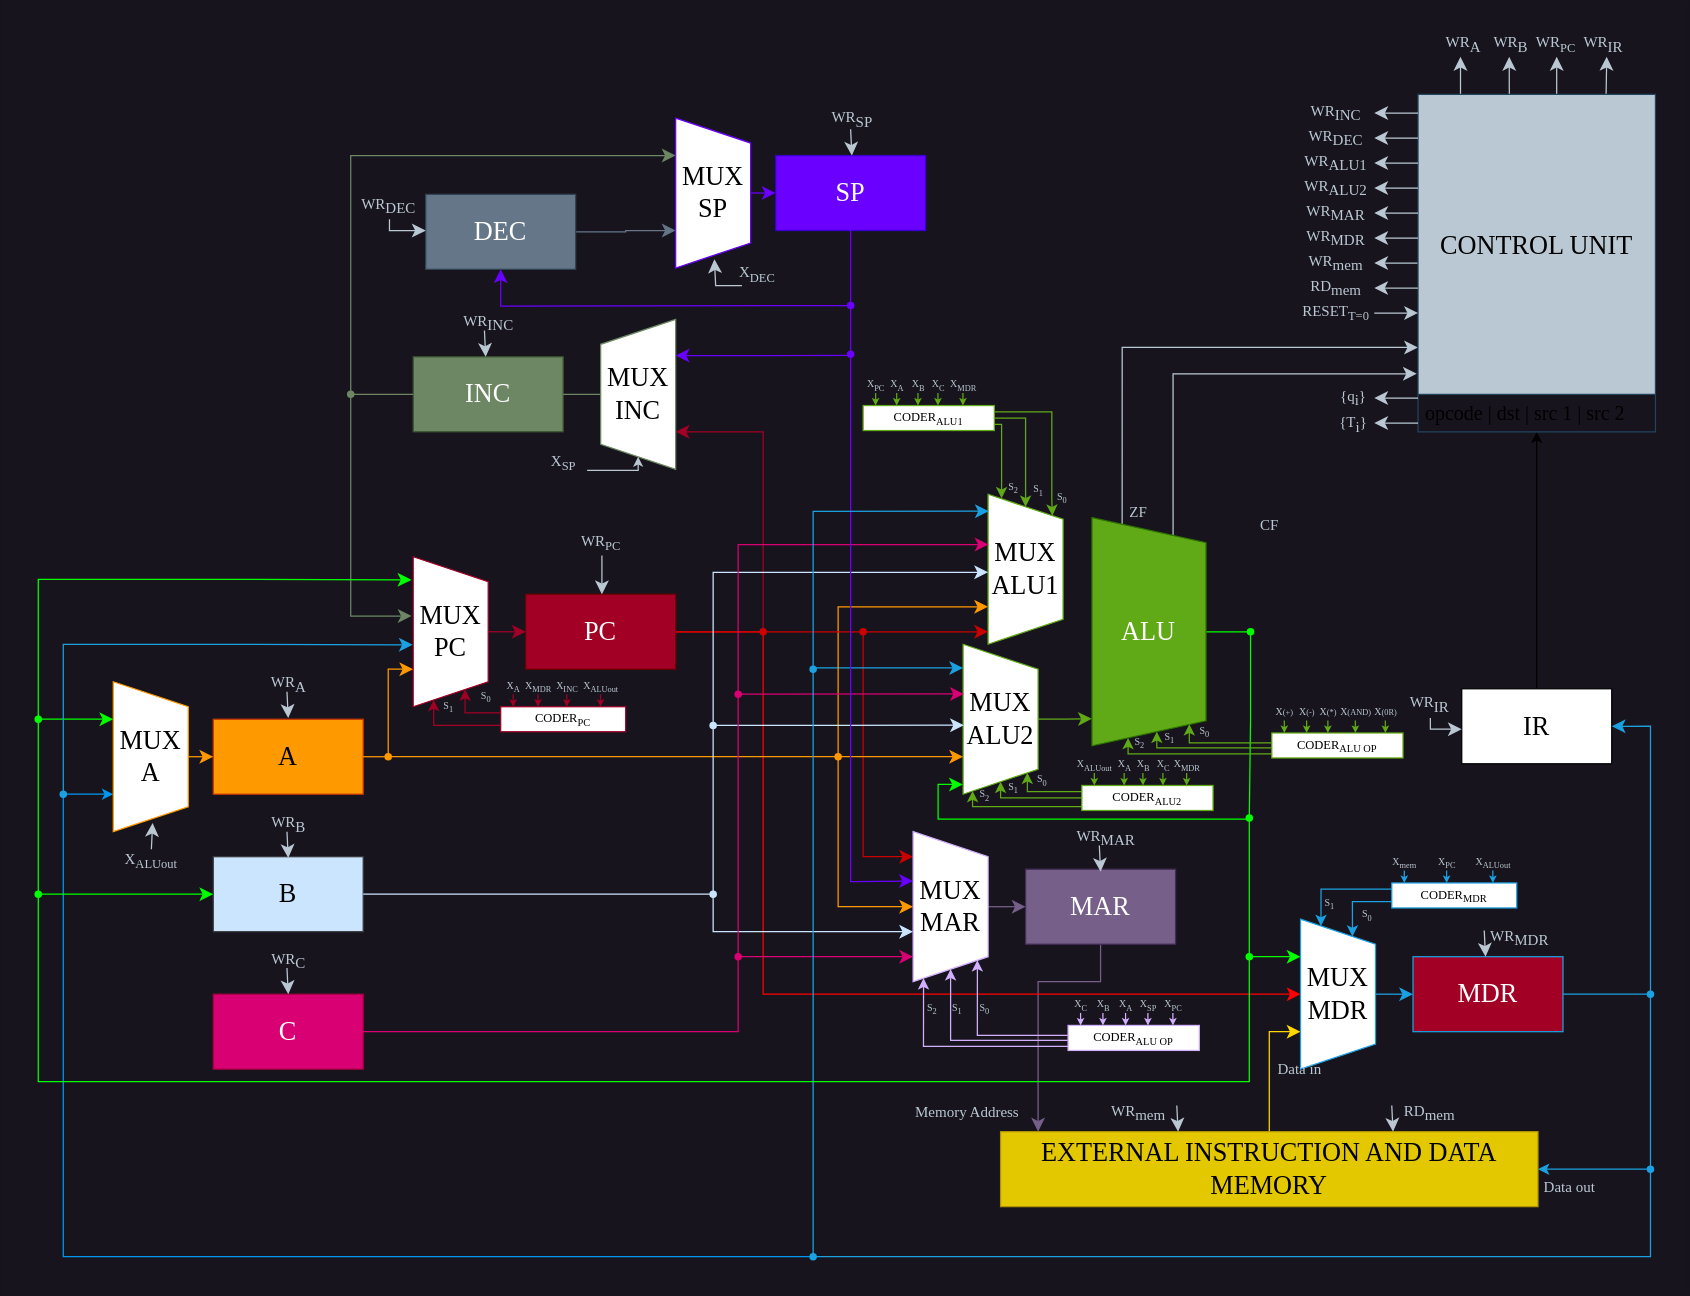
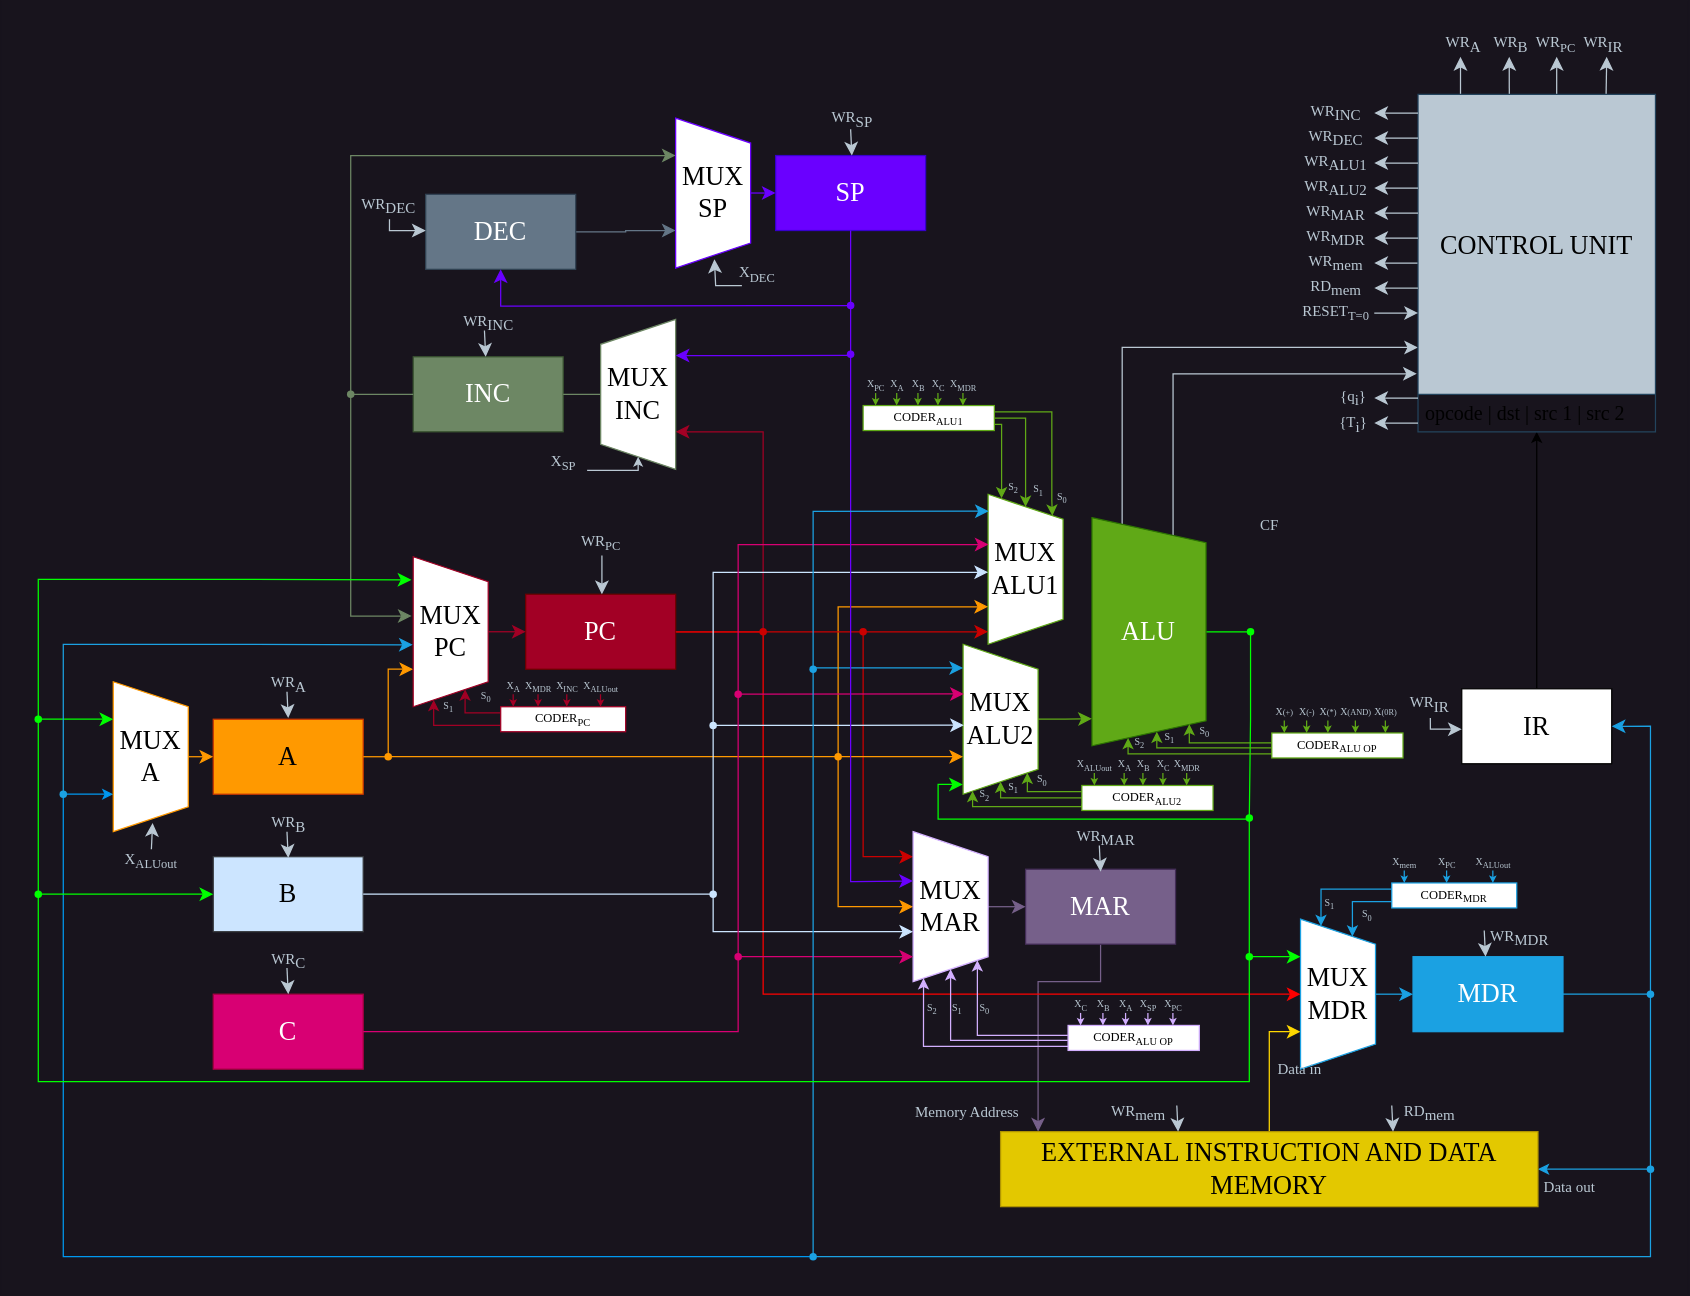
(1138, 513) -> none
(1488, 994) -> (1488, 994)
